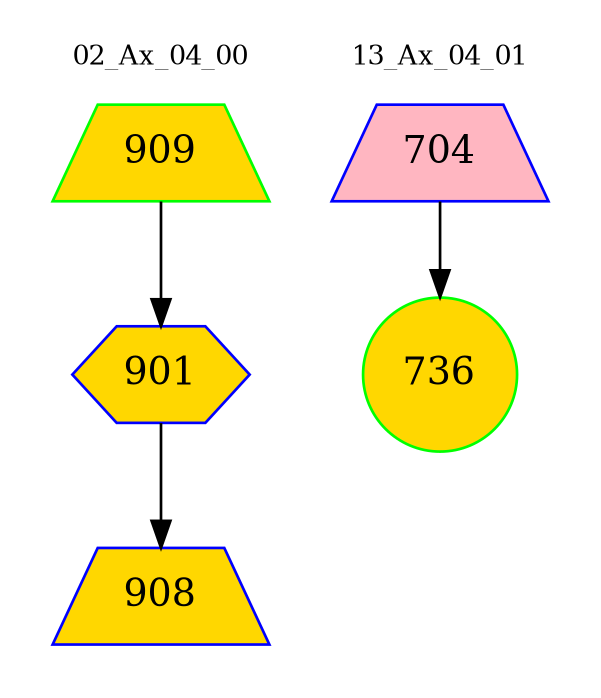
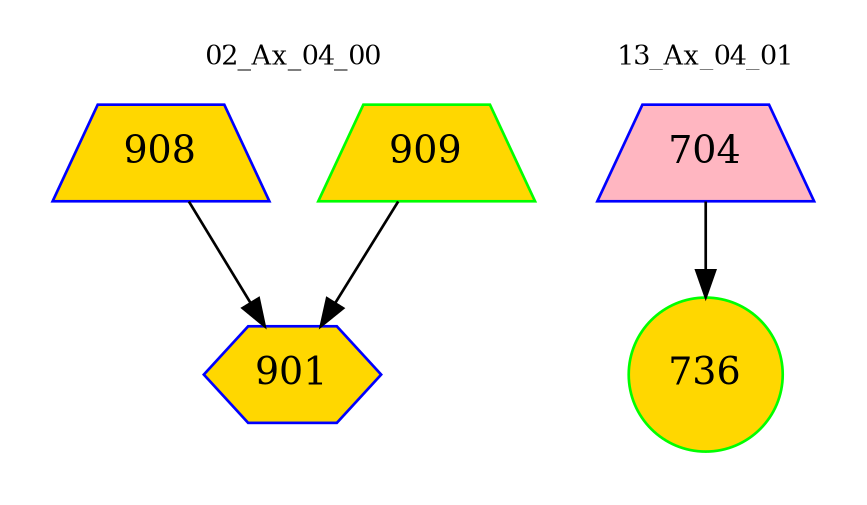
(161, 472) -> (220, 252)
